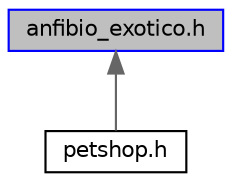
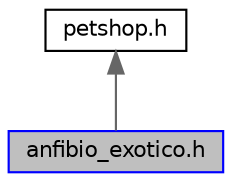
(116, 102) -> (116, 102)
